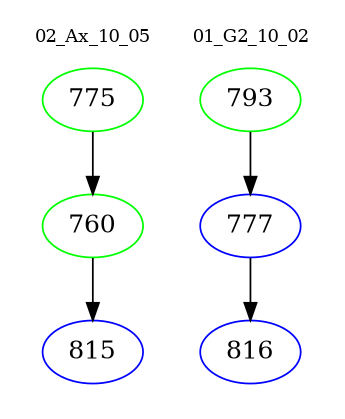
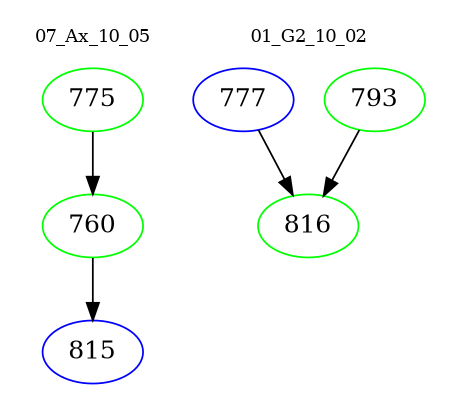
(93, 38) -> (93, 38)
(250, 154) -> (346, 155)
(250, 352) -> (308, 226)
